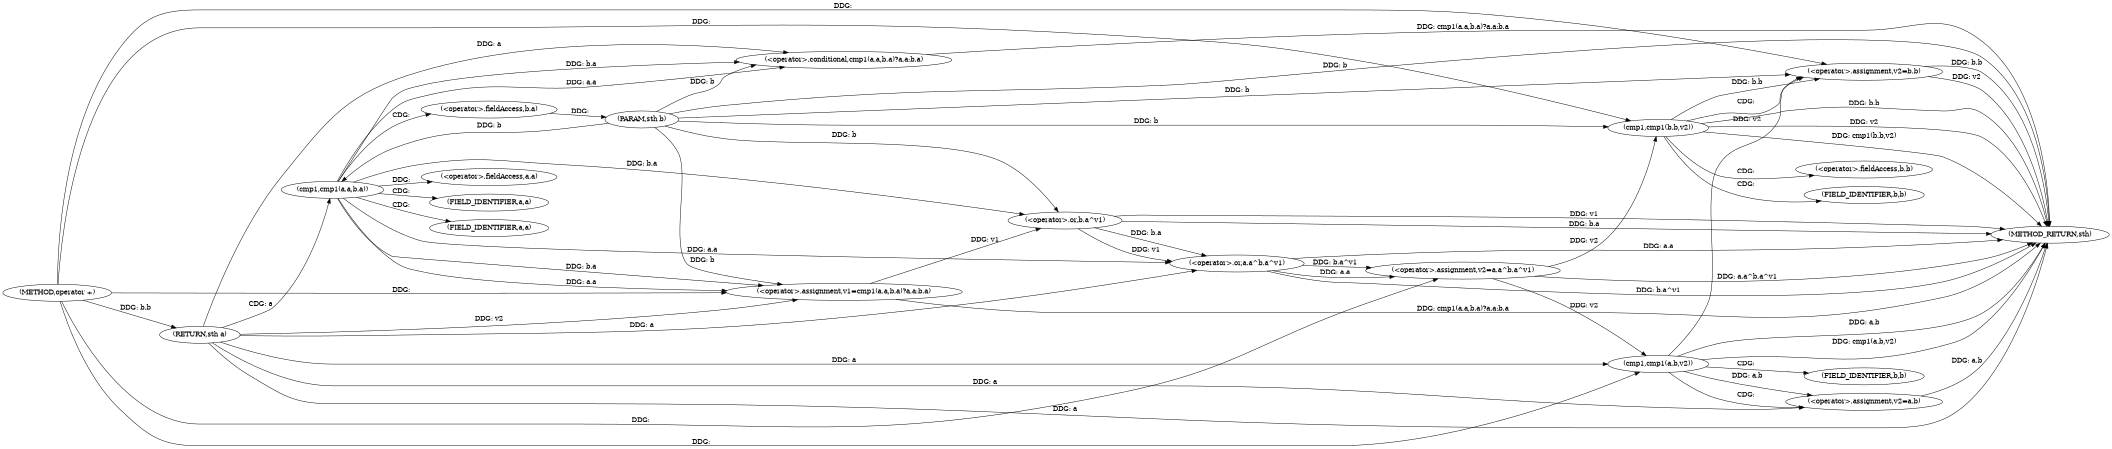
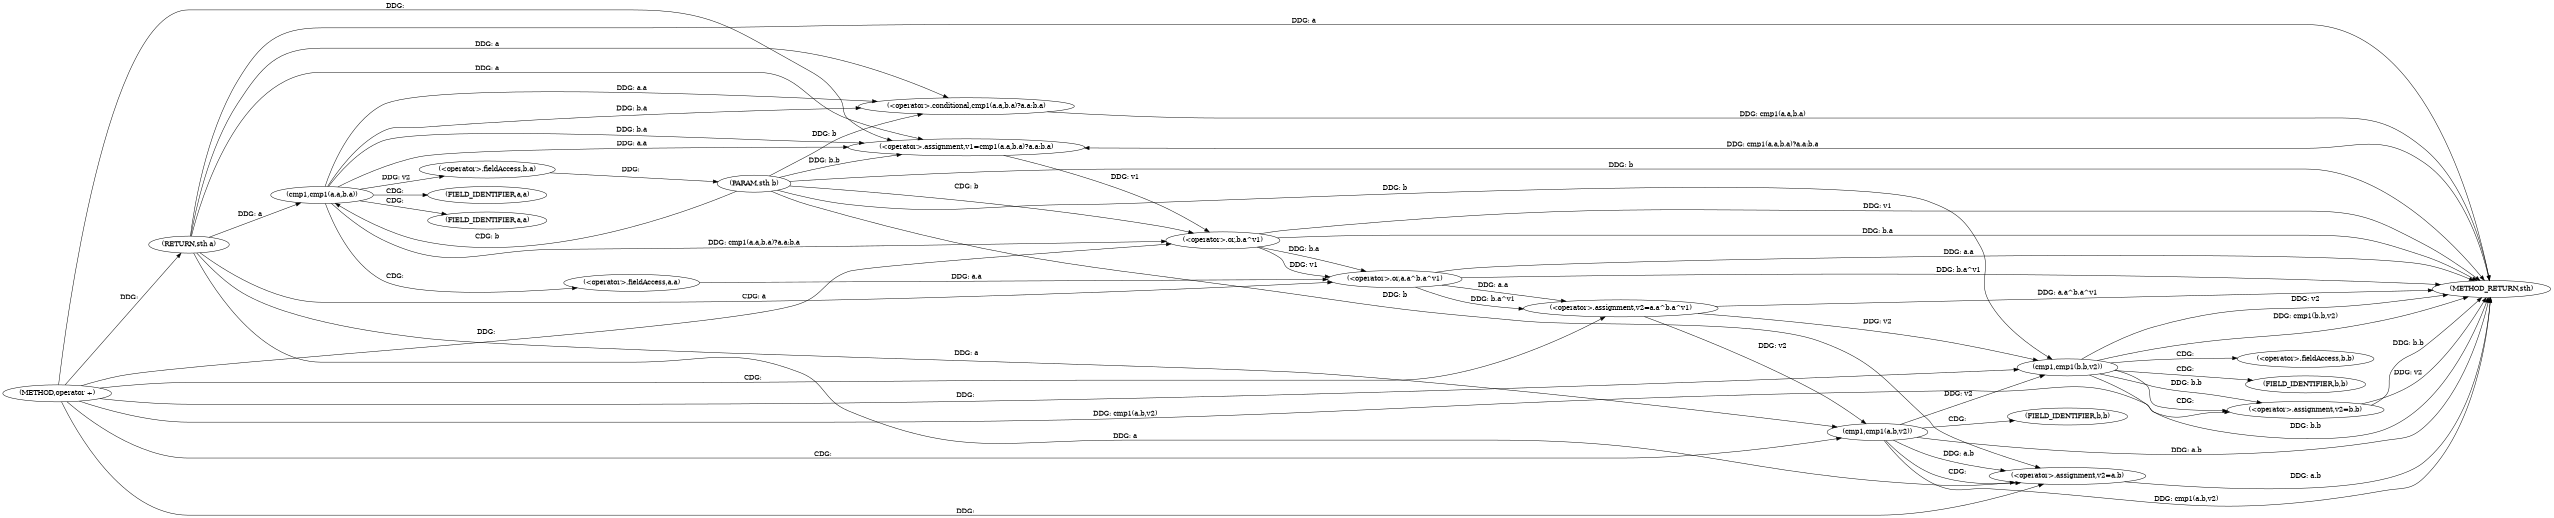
(844, 6) -> (1125, 414)
(1463, 27) -> (1773, 115)
(1232, 96) -> (1417, 311)
(402, 115) -> (396, 178)
(489, 126) -> (487, 237)
(844, 135) -> (966, 187)
(642, 164) -> (754, 243)
(402, 180) -> (396, 276)
(1711, 204) -> (1970, 401)
(748, 255) -> (1011, 281)
(702, 260) -> (824, 161)
(261, 304) -> (250, 215)
(136, 308) -> (130, 298)
(1474, 313) -> (1827, 148)
(489, 319) -> (487, 69)
(642, 326) -> (754, 297)
none -> (629, 328)
(642, 421) -> (754, 378)
(702, 442) -> (824, 455)
none -> (1026, 515)
